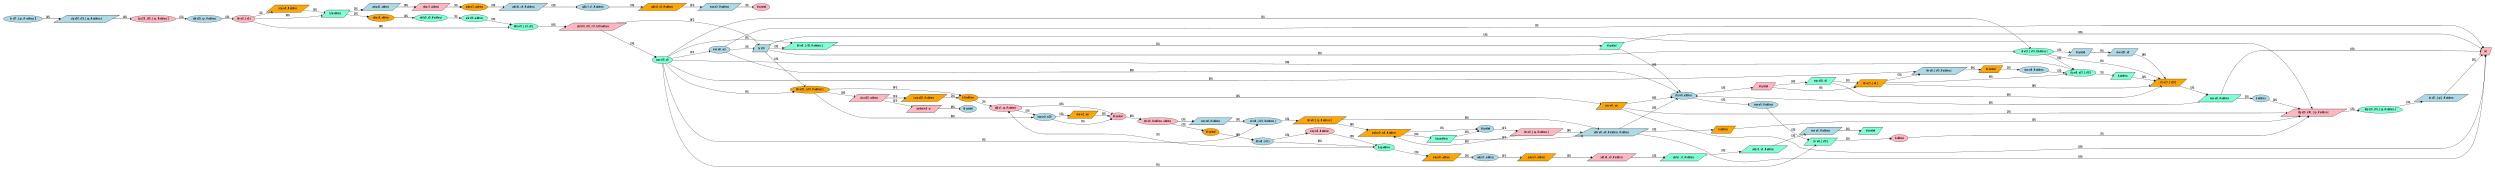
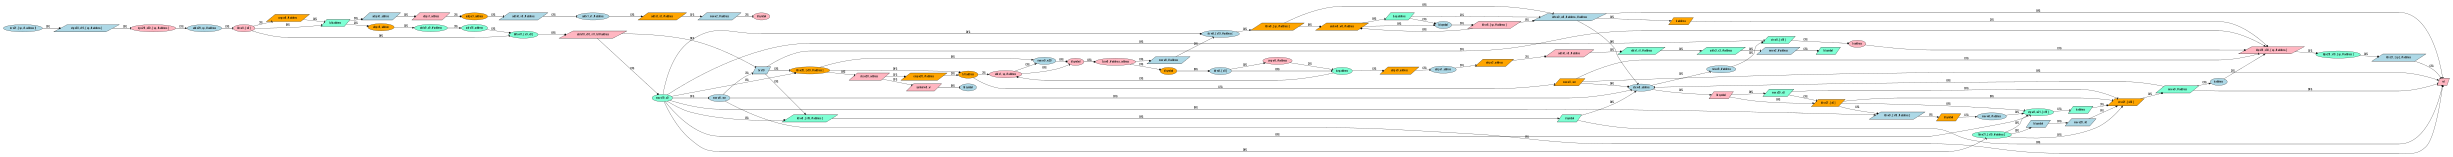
(1391, 55) -> none
(1083, 115) -> none
